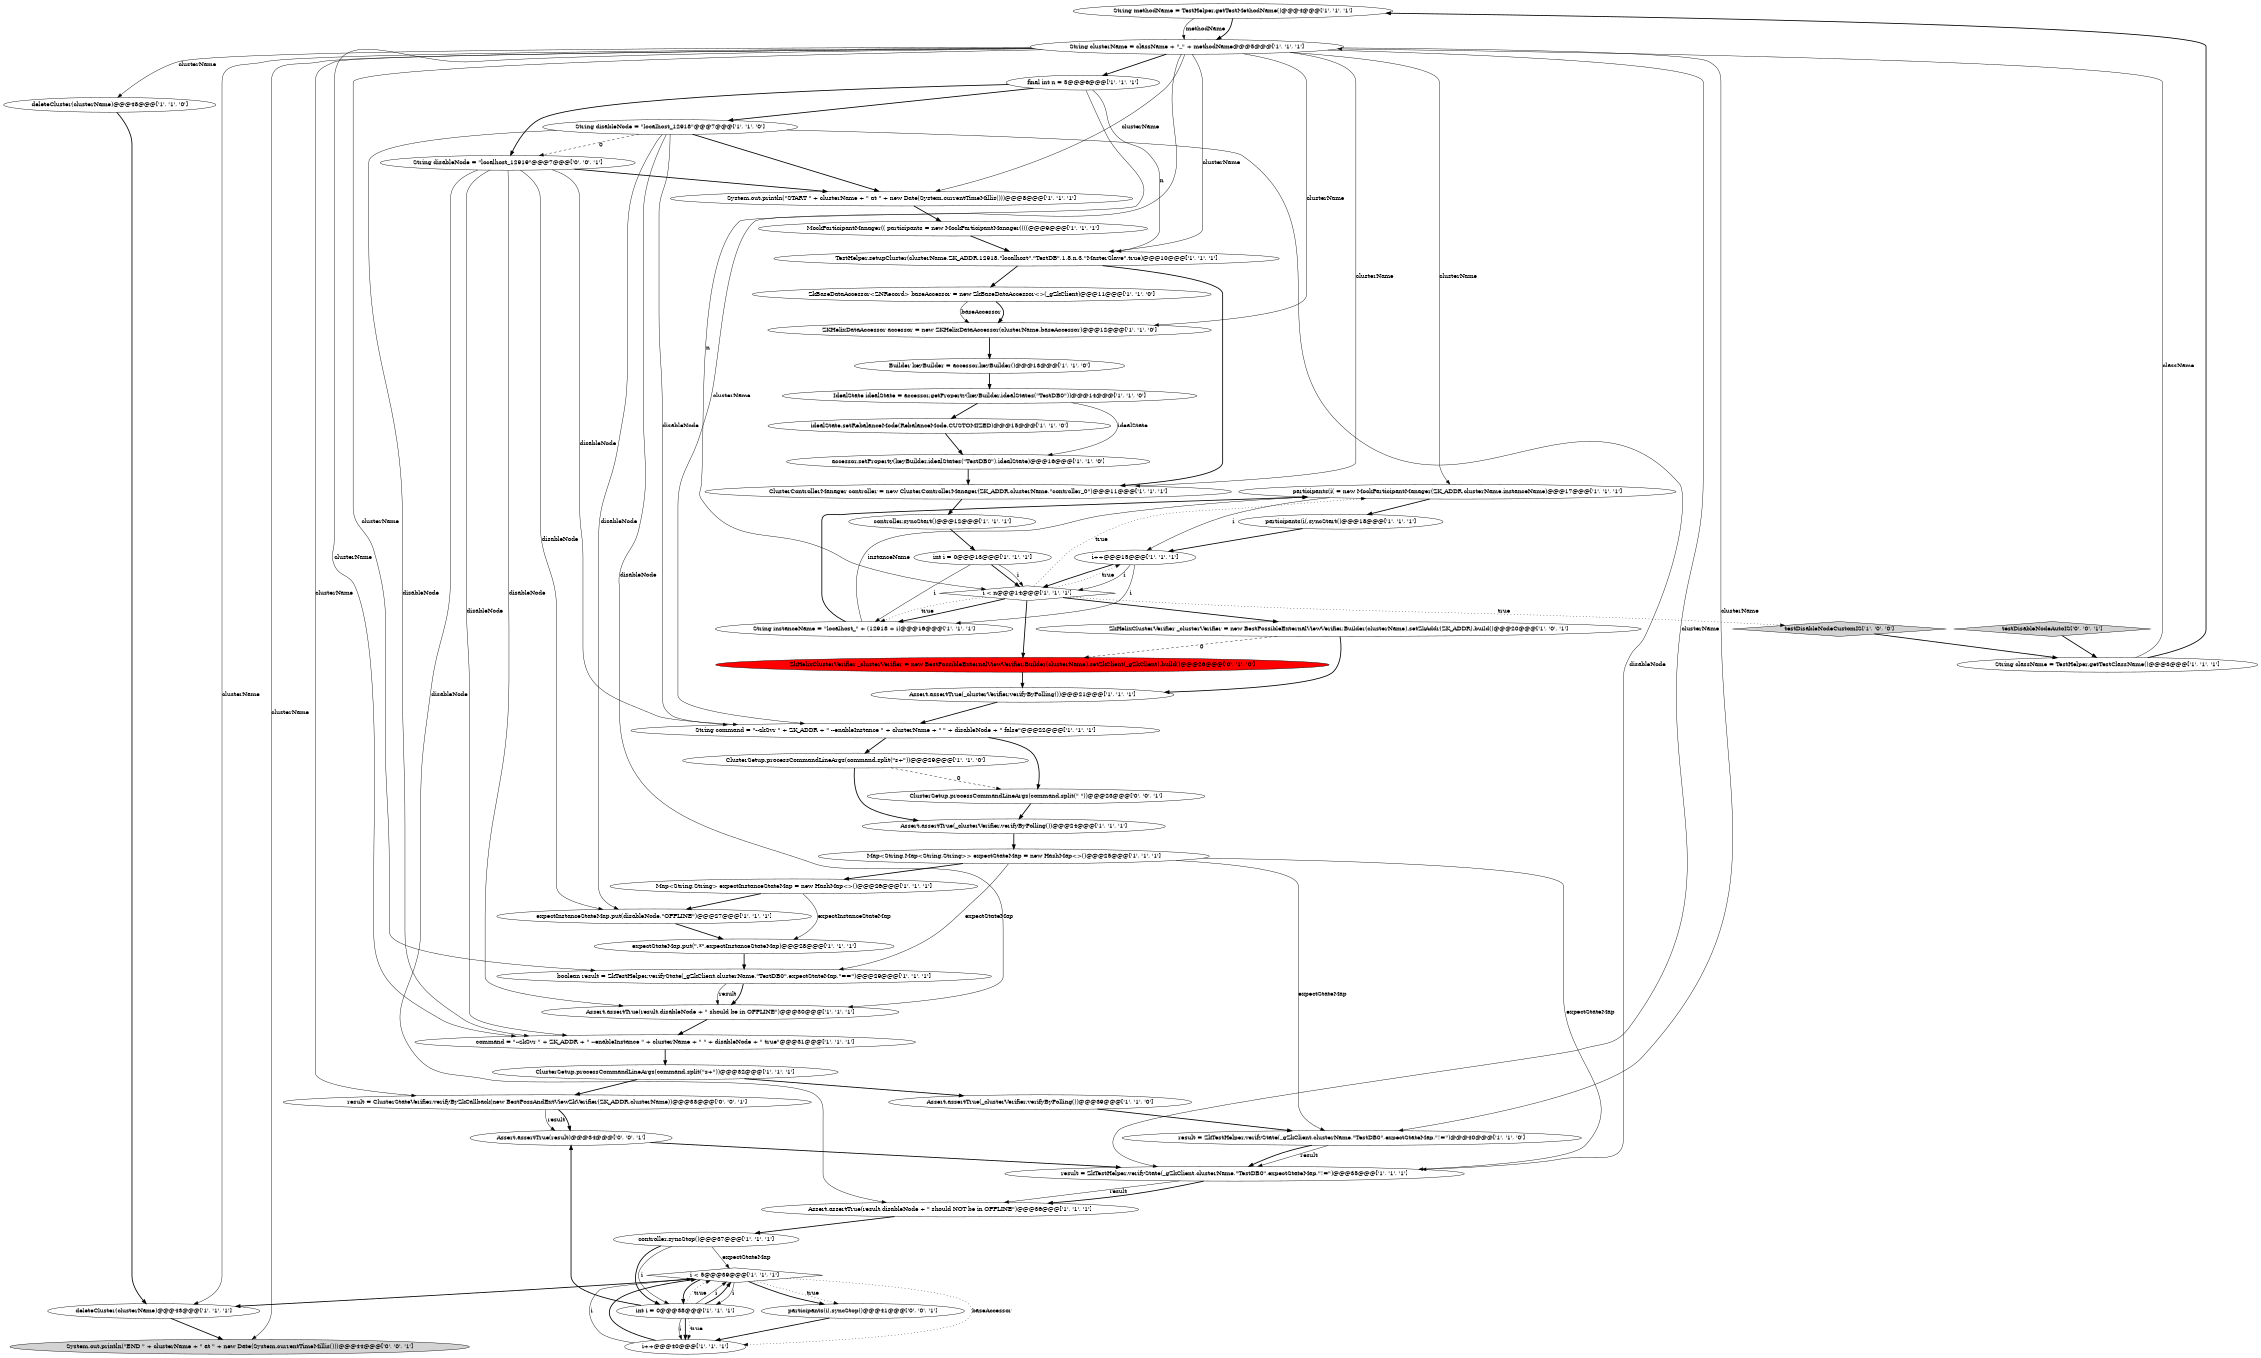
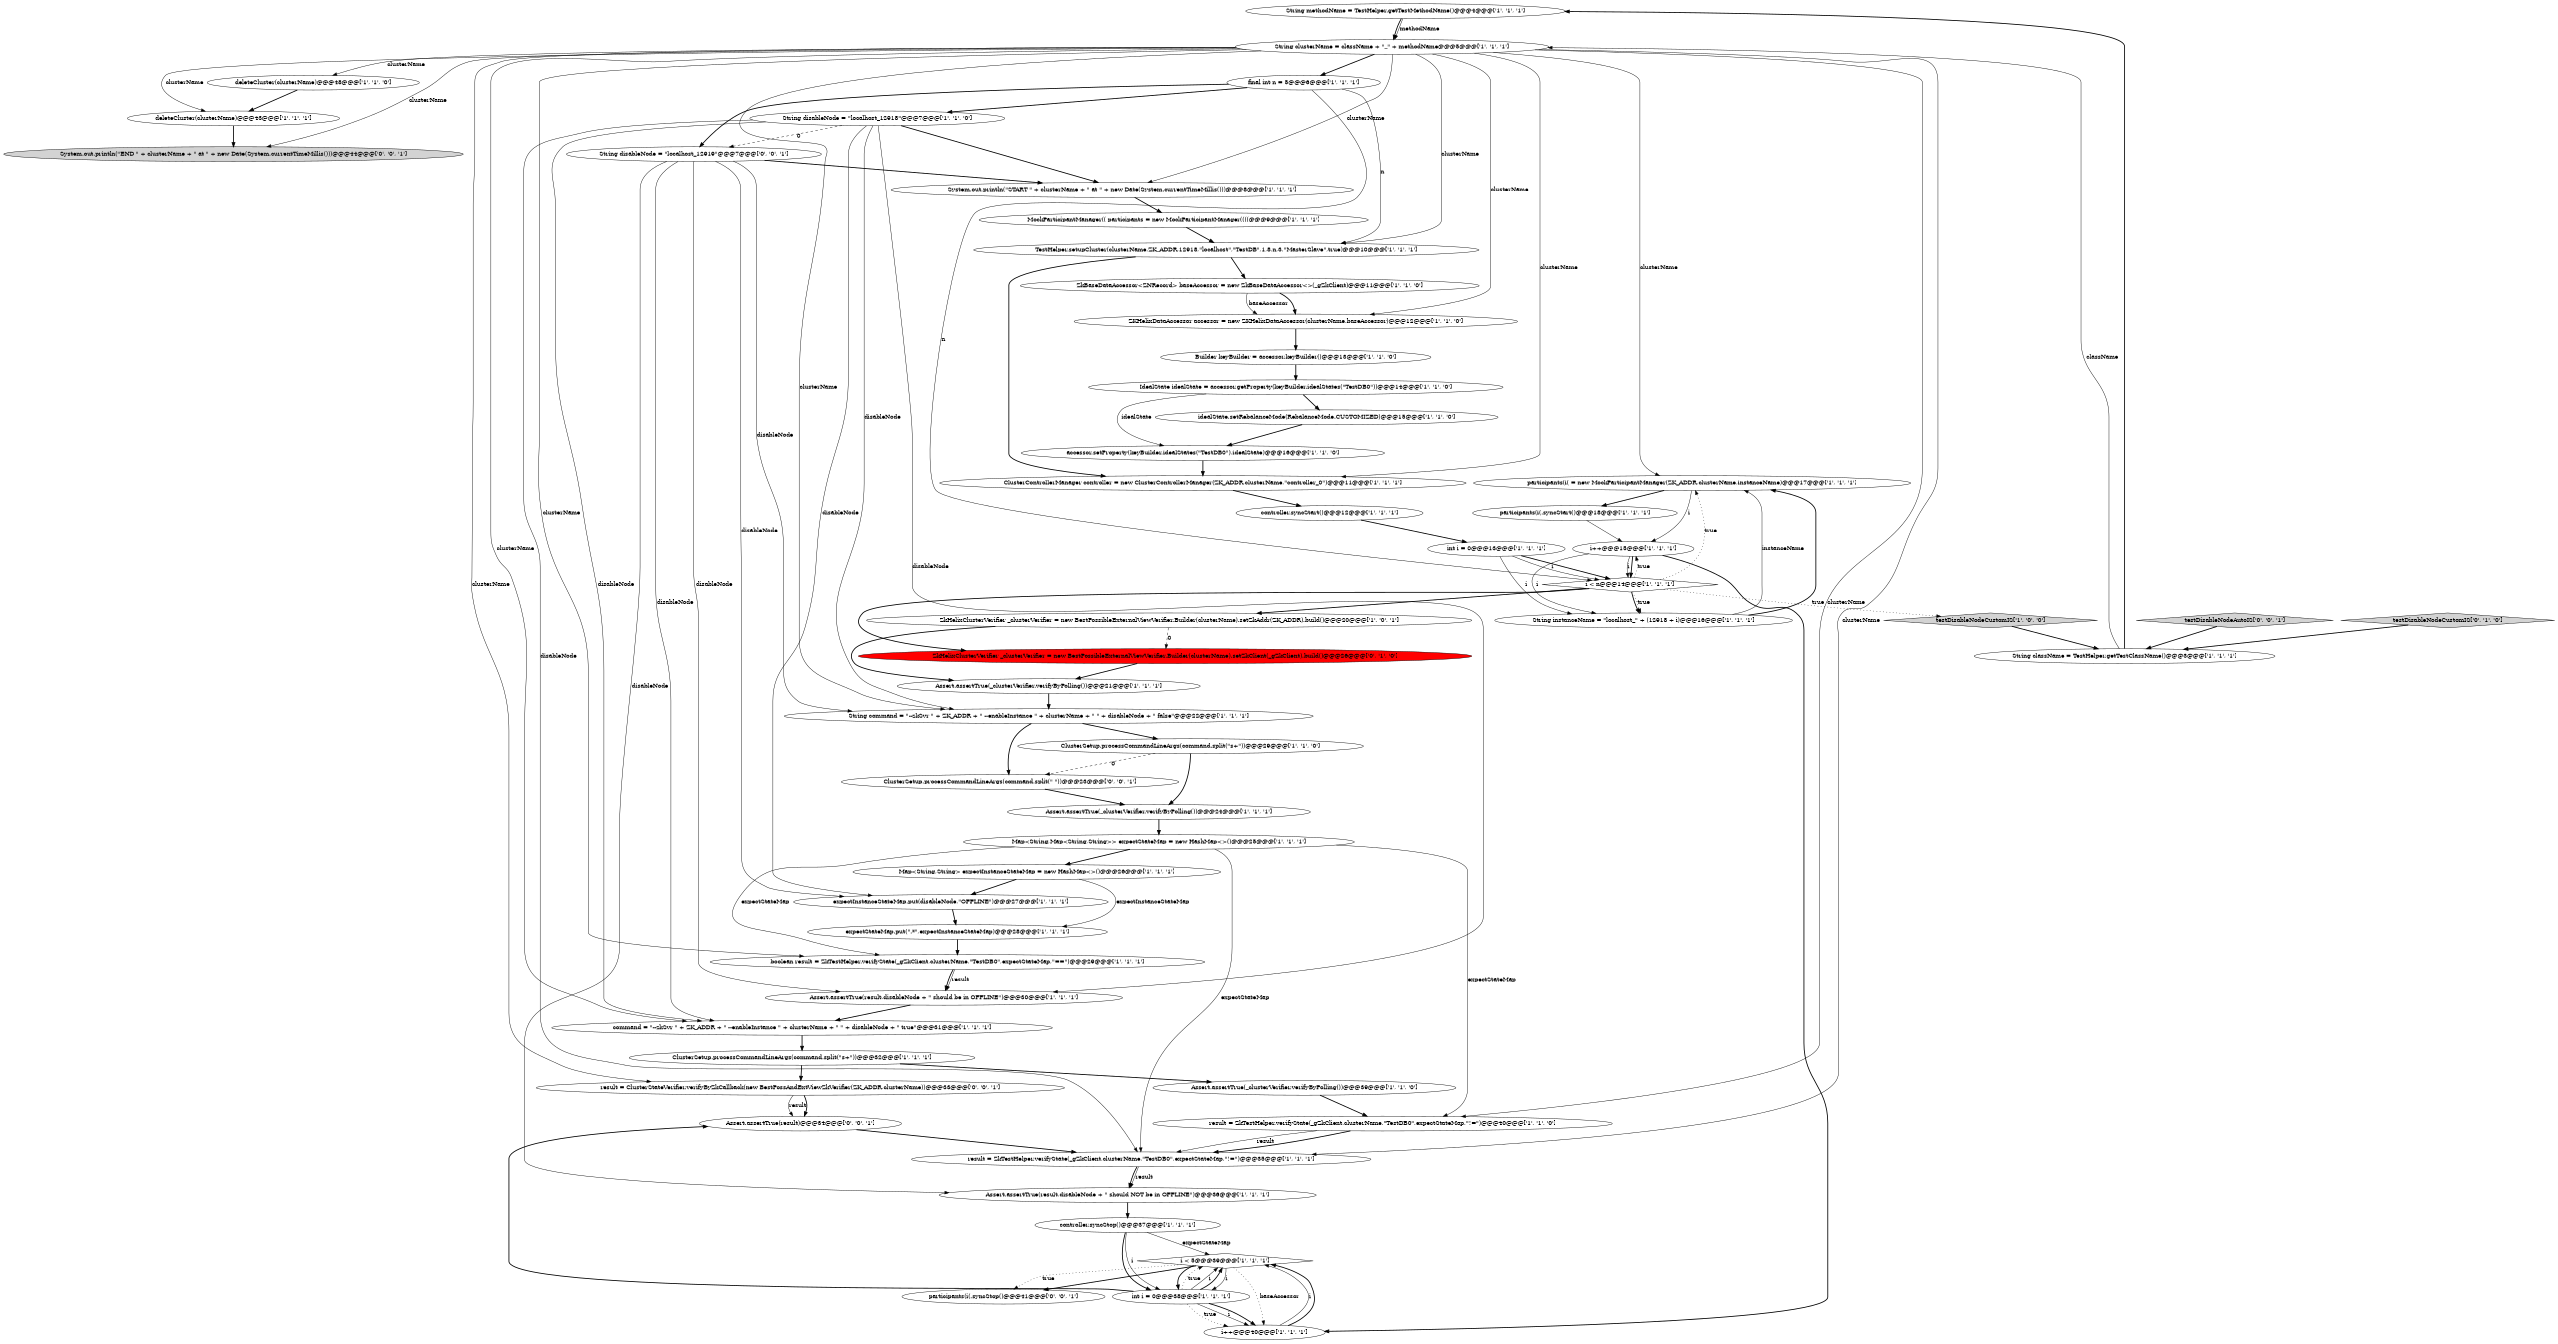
(1238, 540) -> (1602, 530)
none -> (2448, 620)
(466, 1294) -> none
(775, 1329) -> (1828, 1127)
